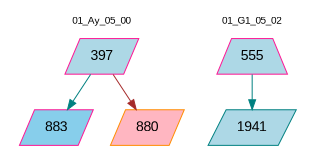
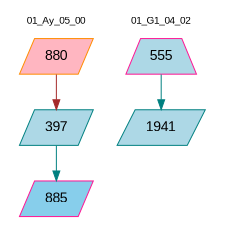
(252, 21) -> (161, 21)
(102, 56) -> (56, 128)
(122, 88) -> (56, 87)
(56, 128) -> (56, 199)
